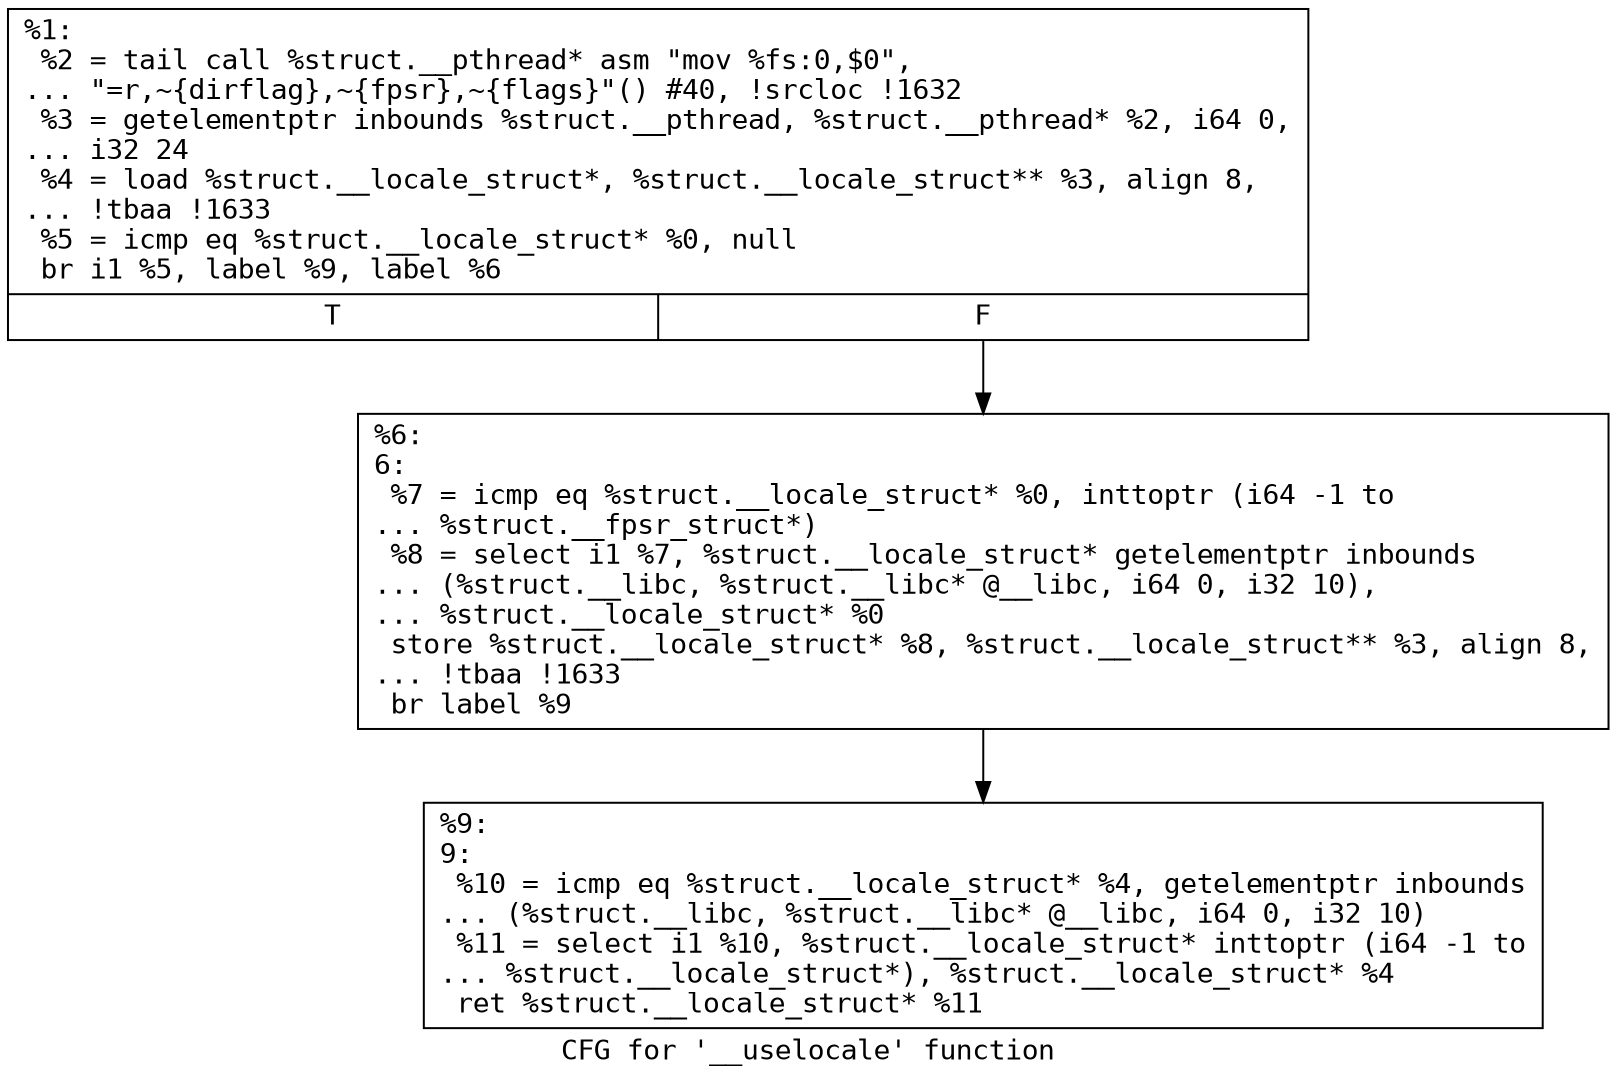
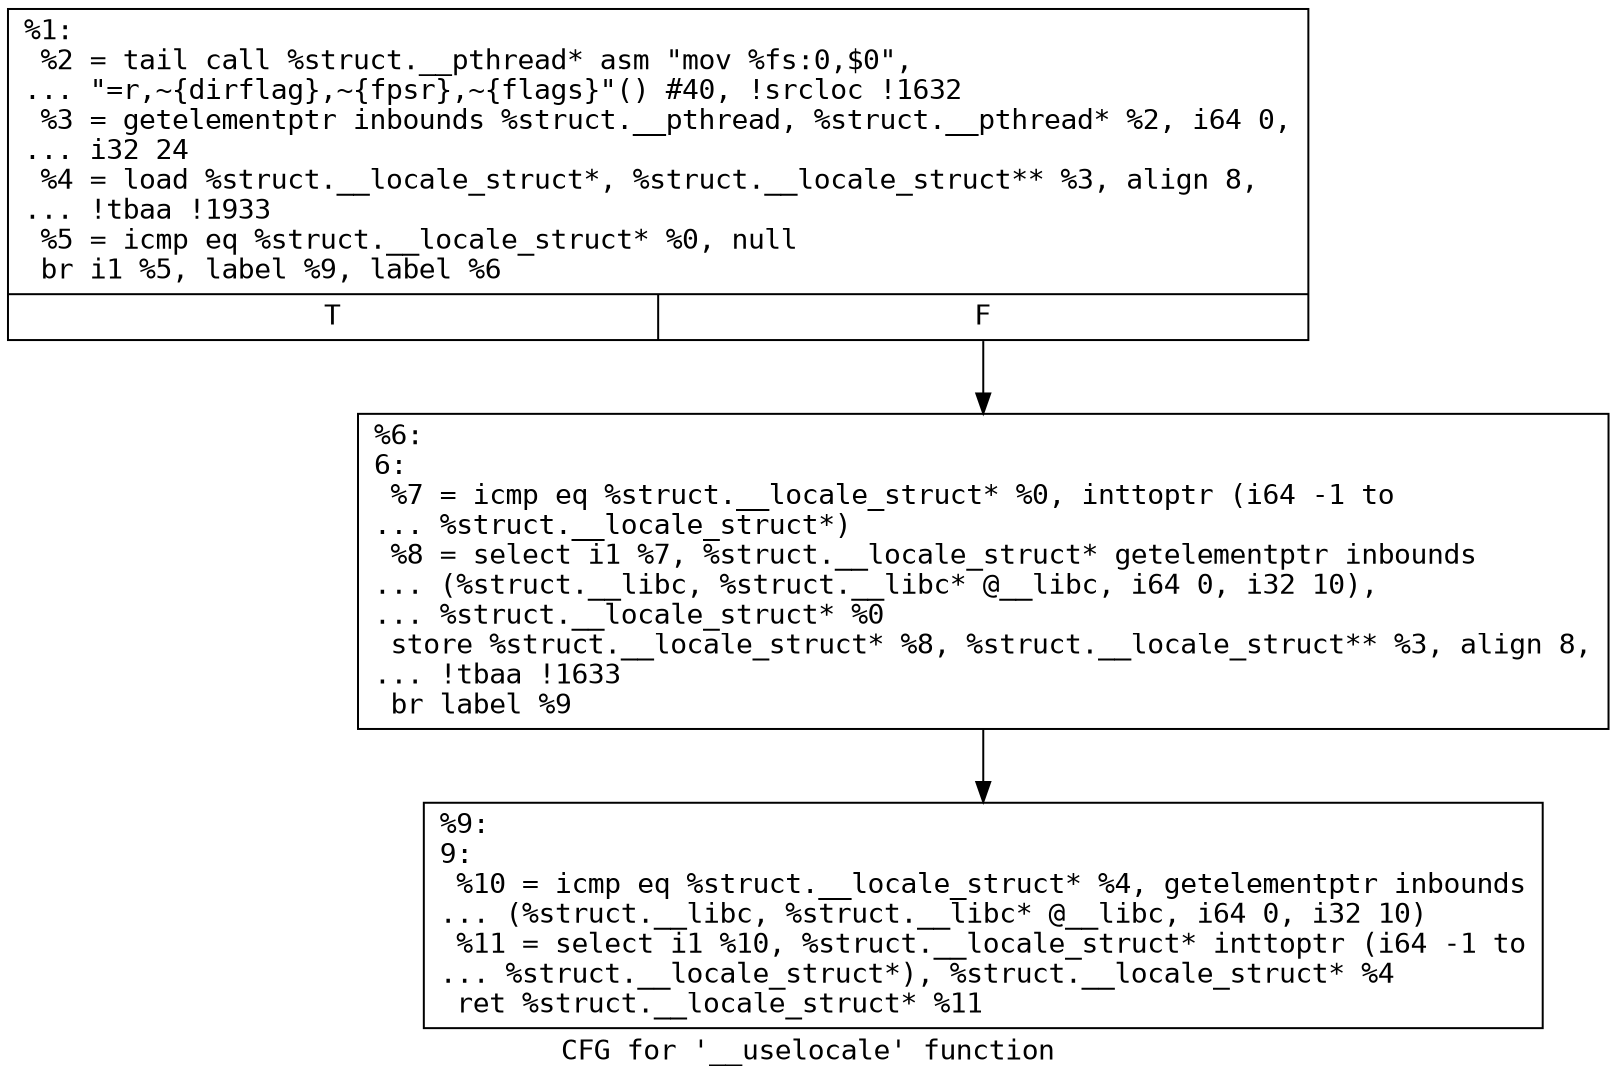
(148, 210) -> (148, 210)
(596, 526) -> (613, 526)
